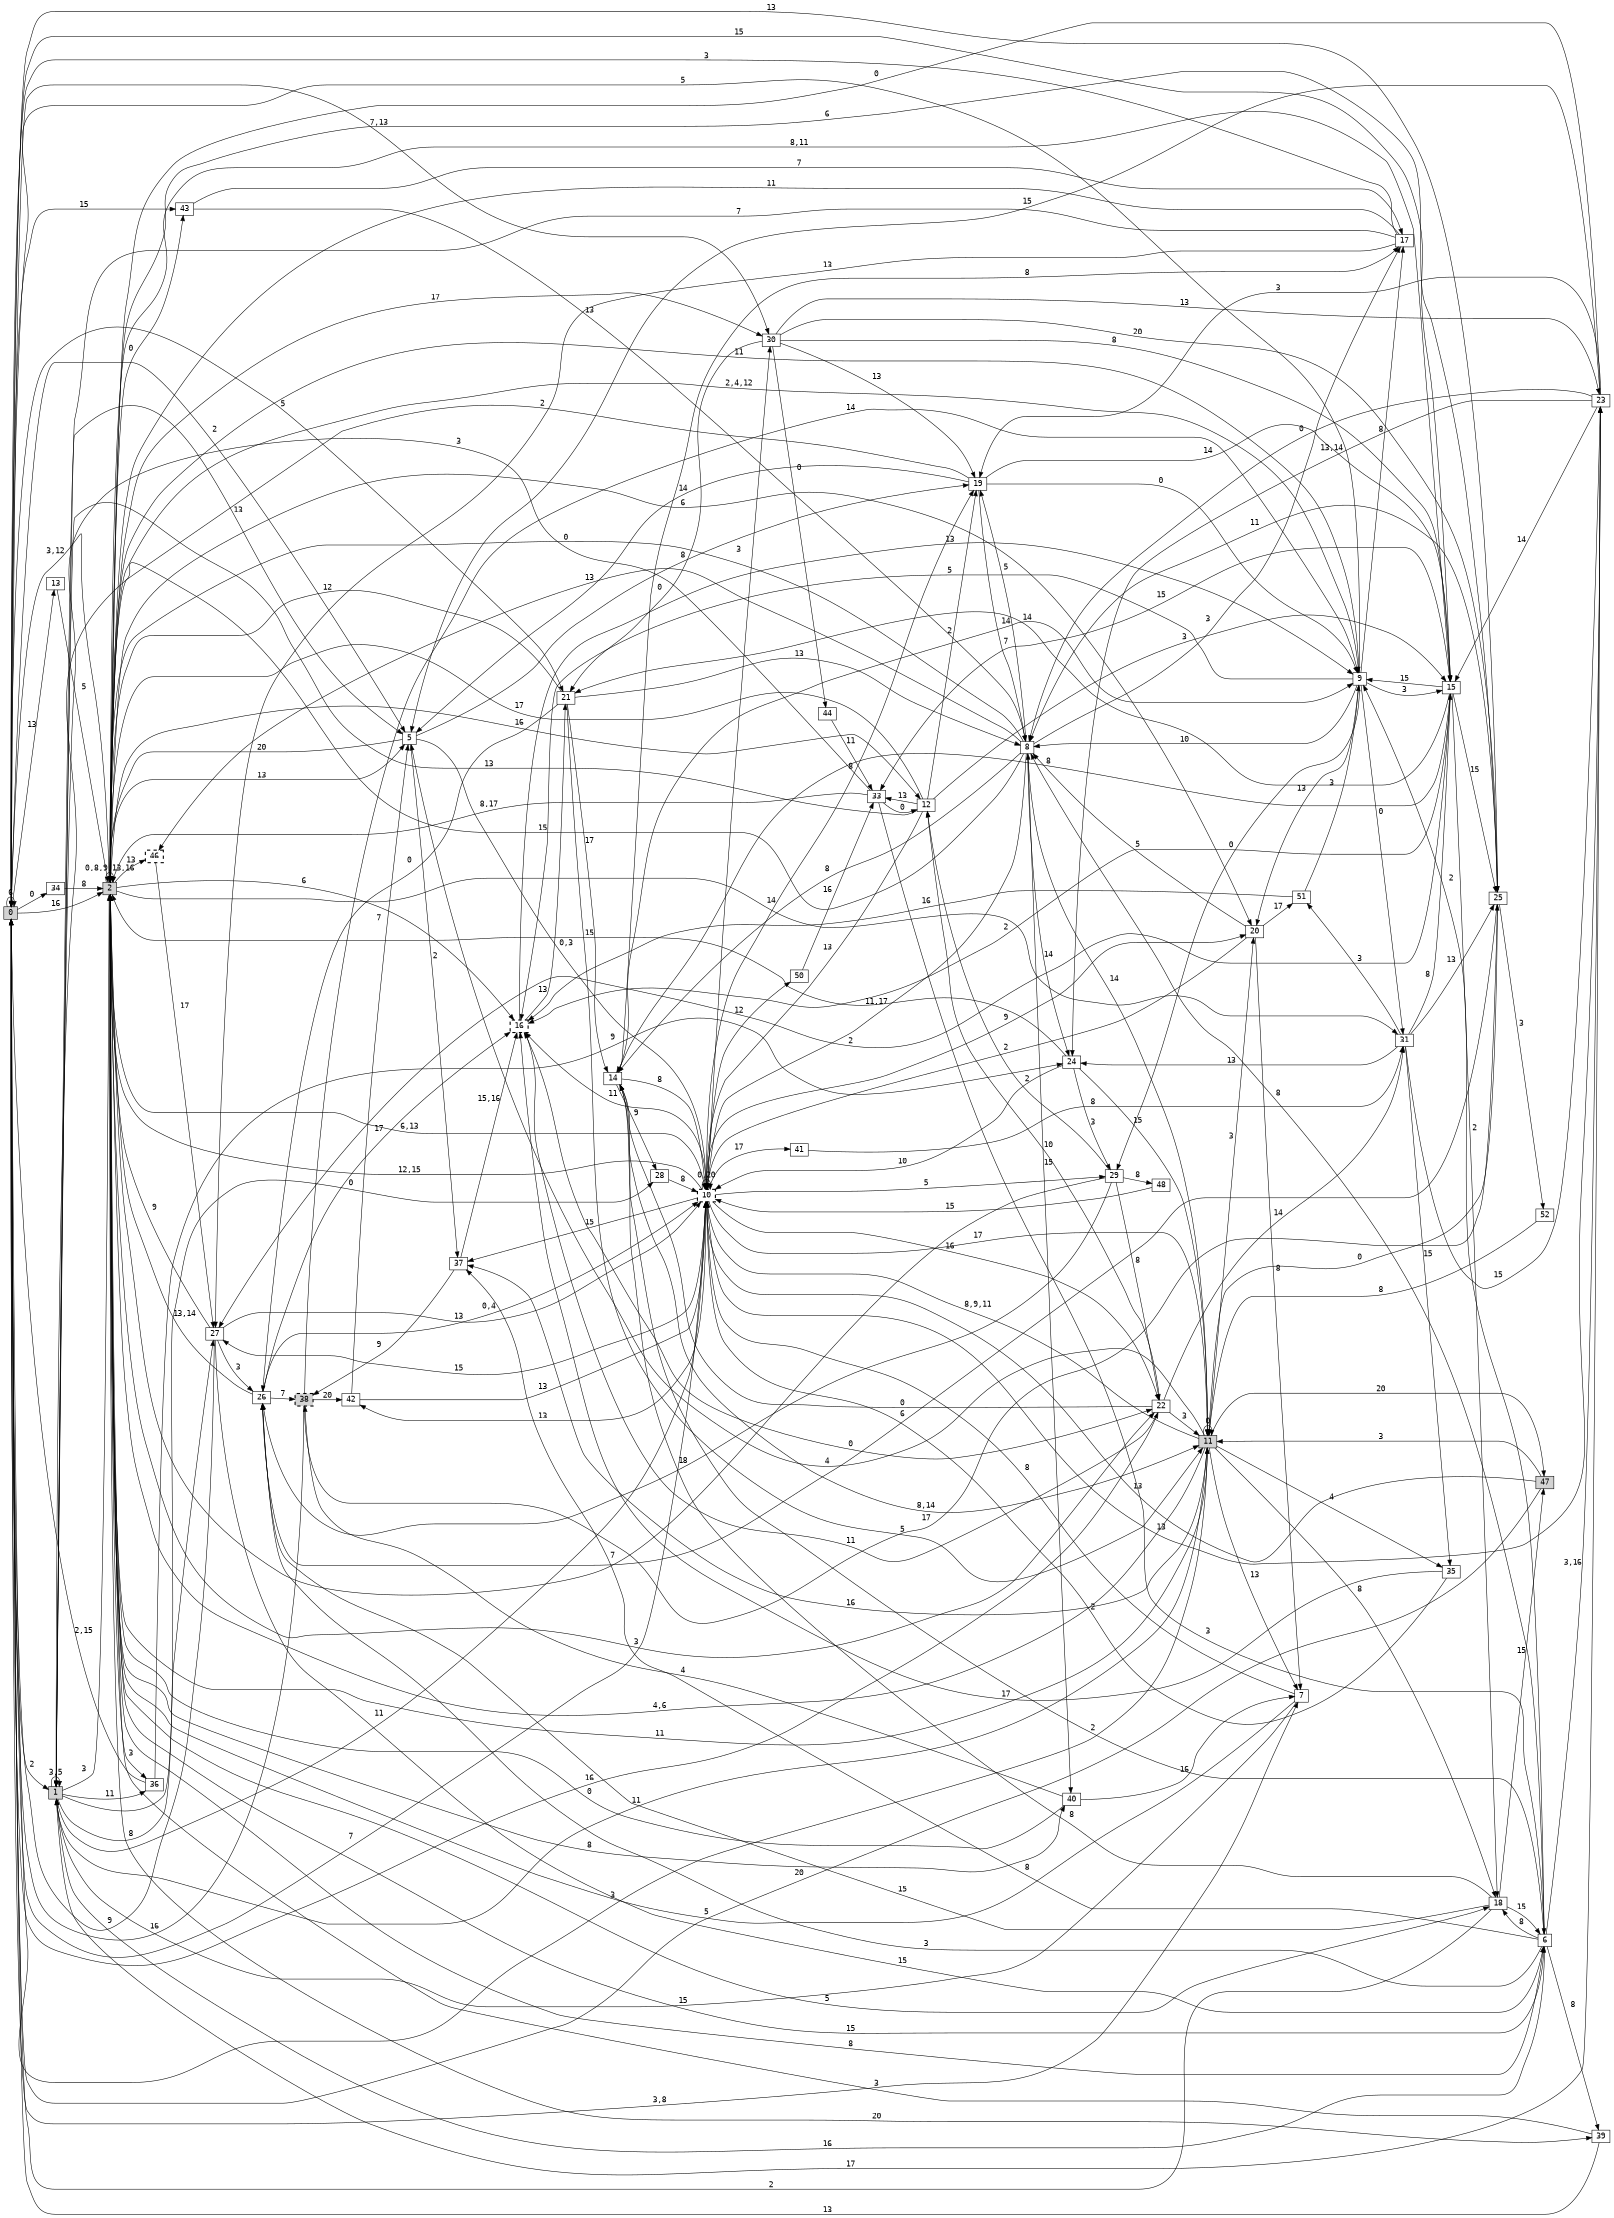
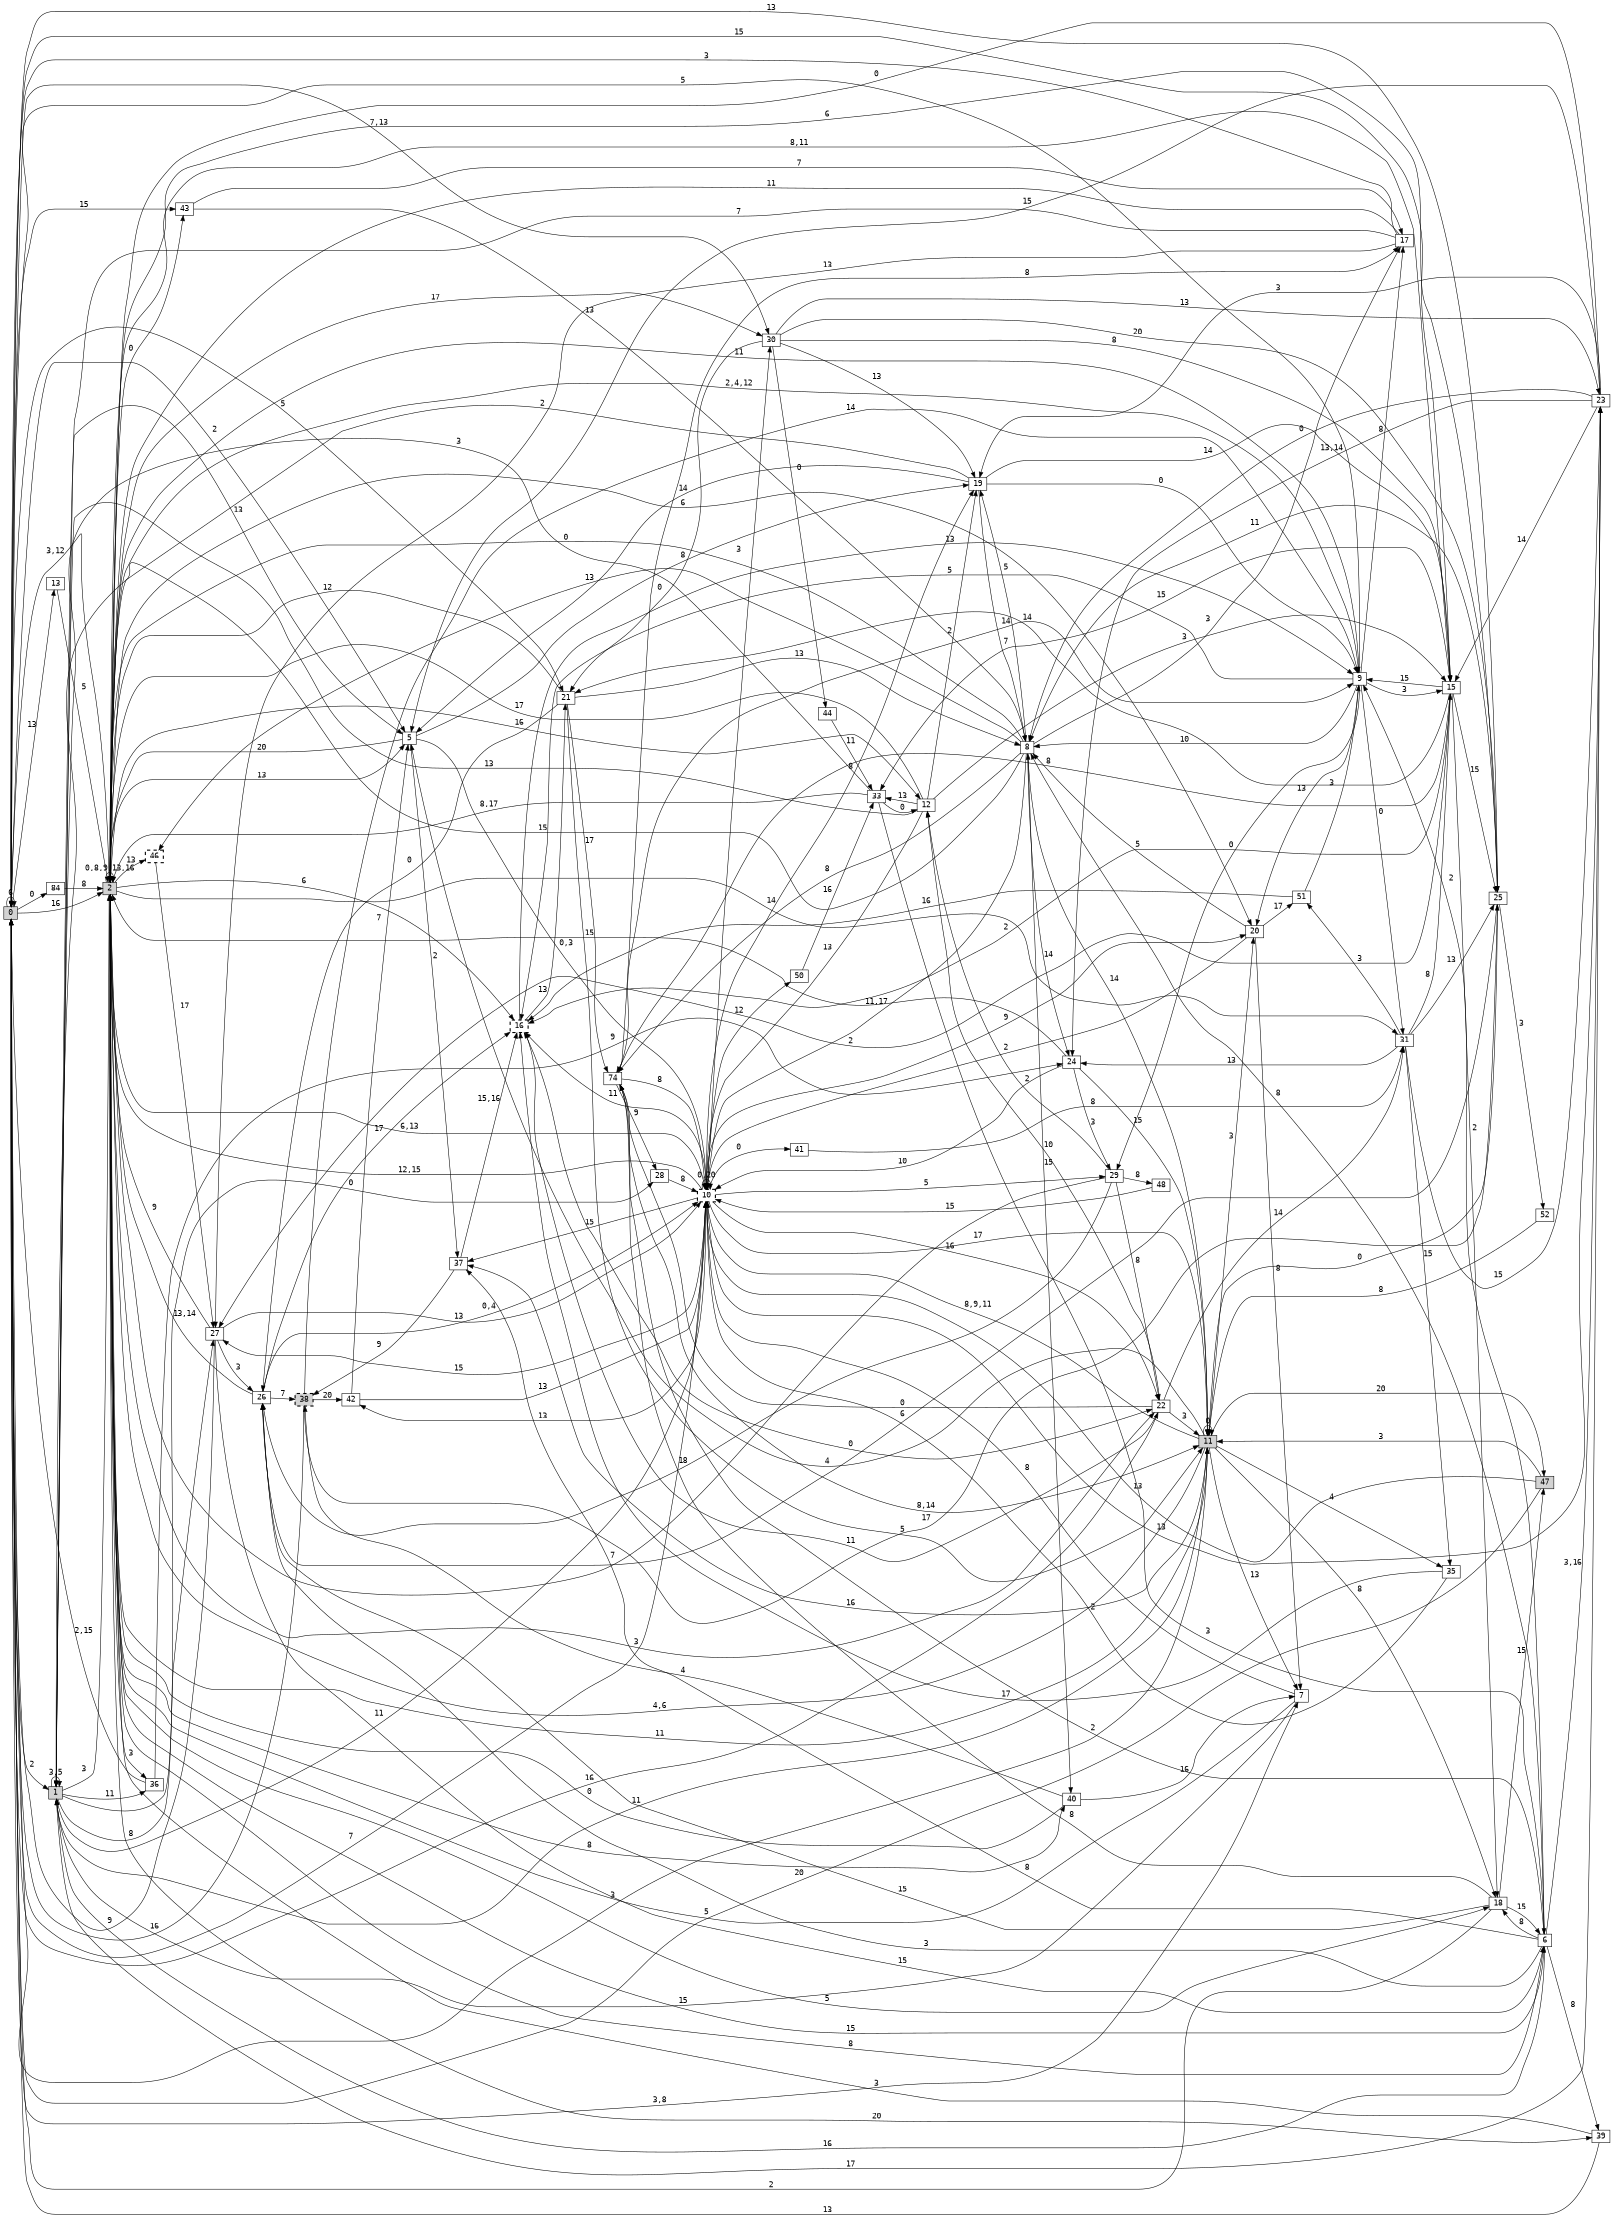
(56, 889) -> (56, 889)
(613, 1079) -> (613, 1079)
(739, 1147) -> (739, 1147)
